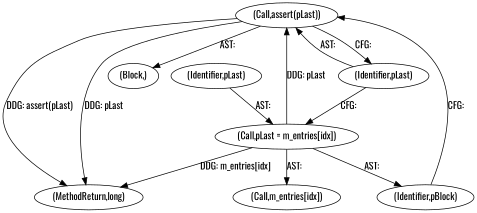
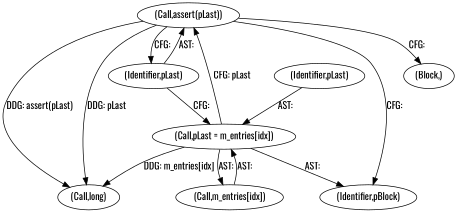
(229, 46) -> (418, 46)
(440, 73) -> (361, 55)
(306, 76) -> (232, 76)
none -> (237, 170)
(89, 197) -> (89, 197)
